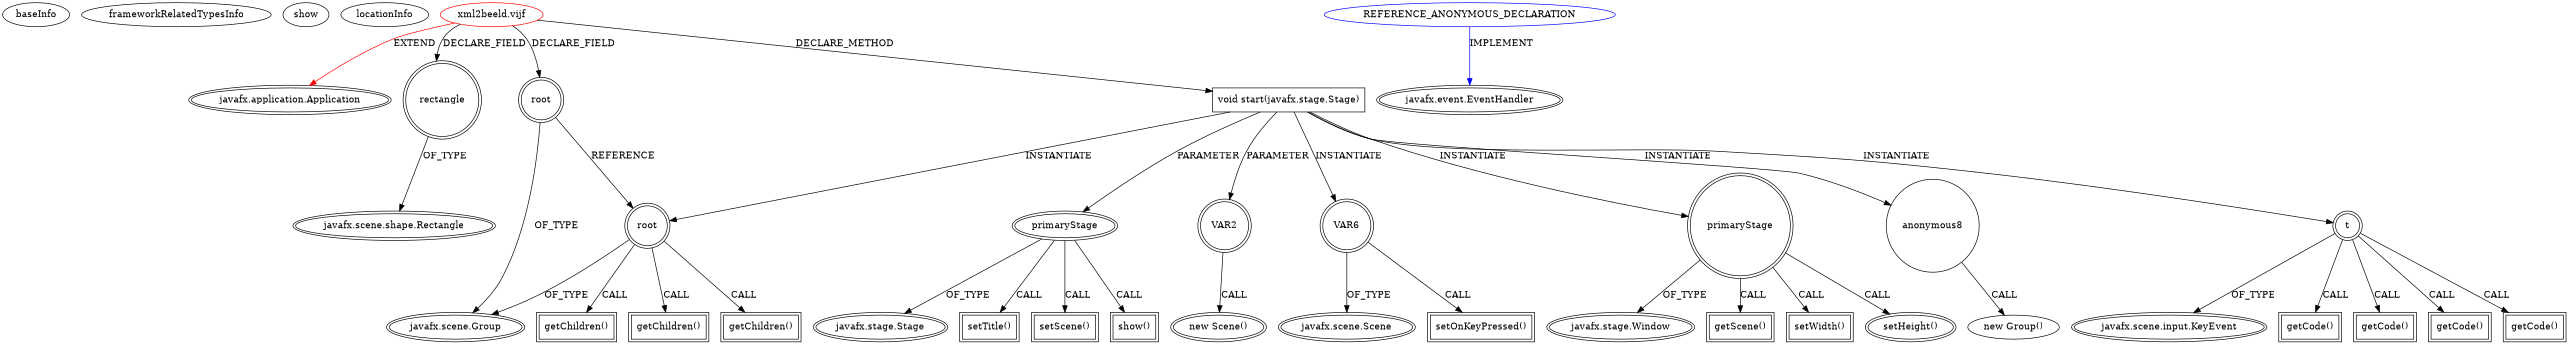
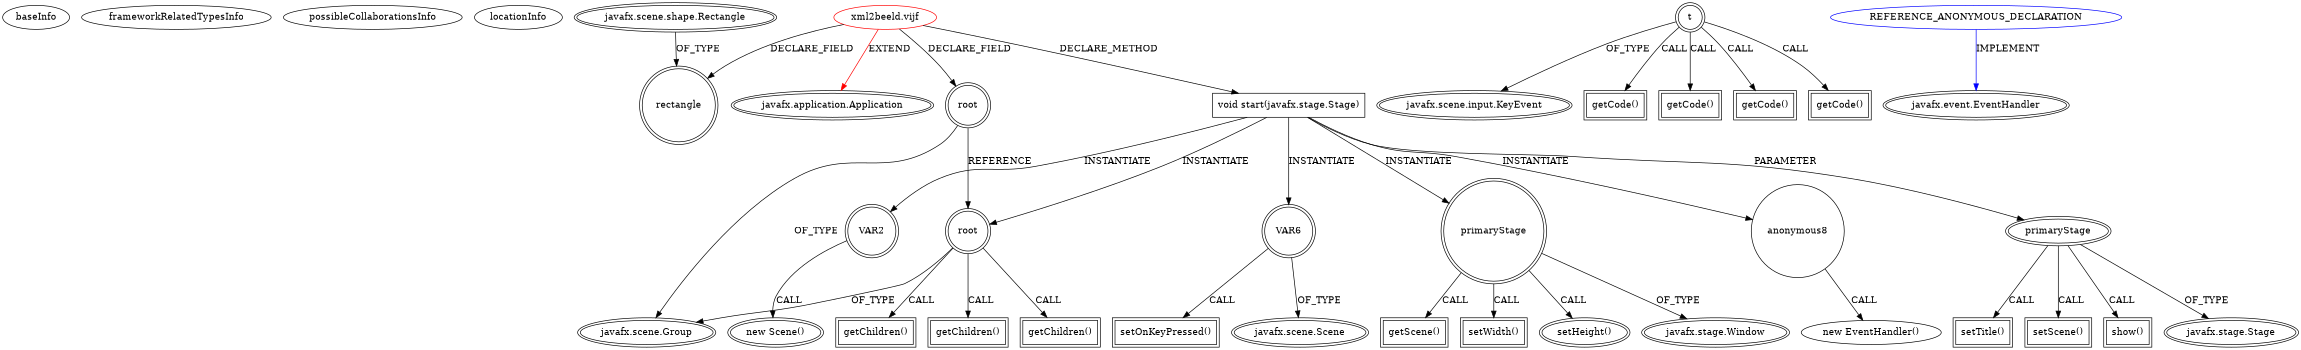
(306, 15) -> (373, 17)
(1278, 156) -> (1118, 161)
(1816, 157) -> none
(415, 171) -> (676, 46)
(2014, 327) -> (1871, 332)
